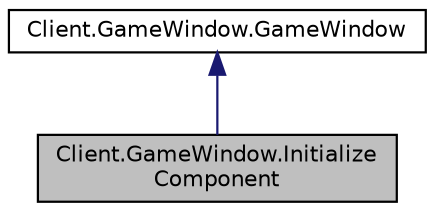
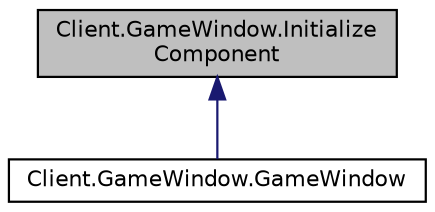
(217, 105) -> (217, 129)
